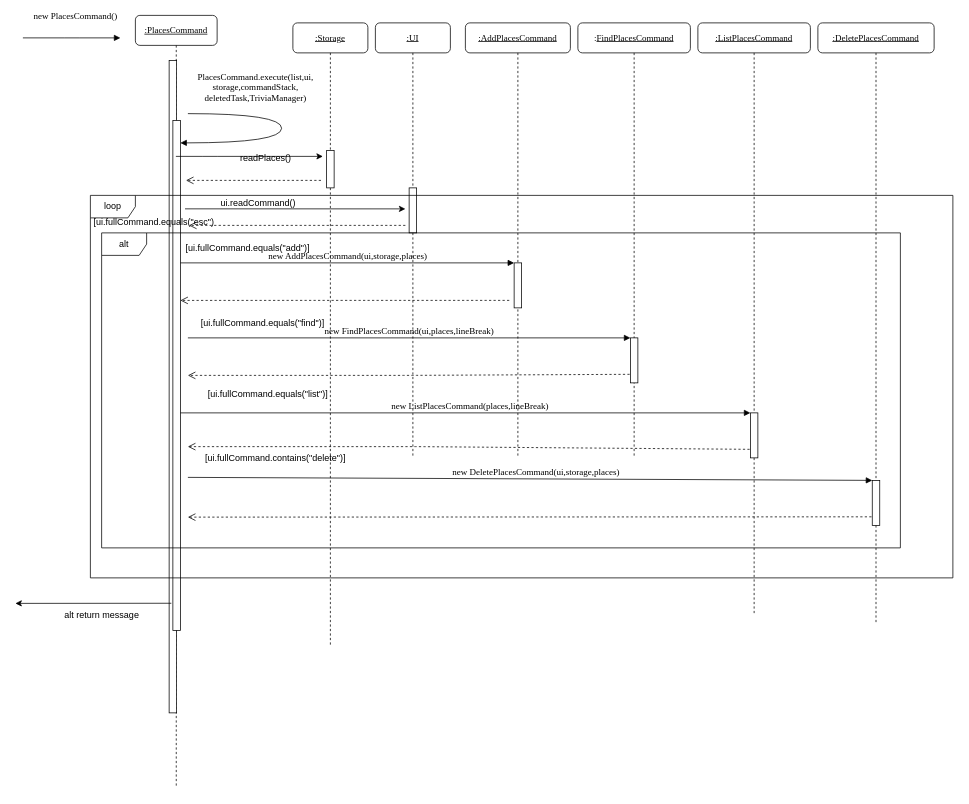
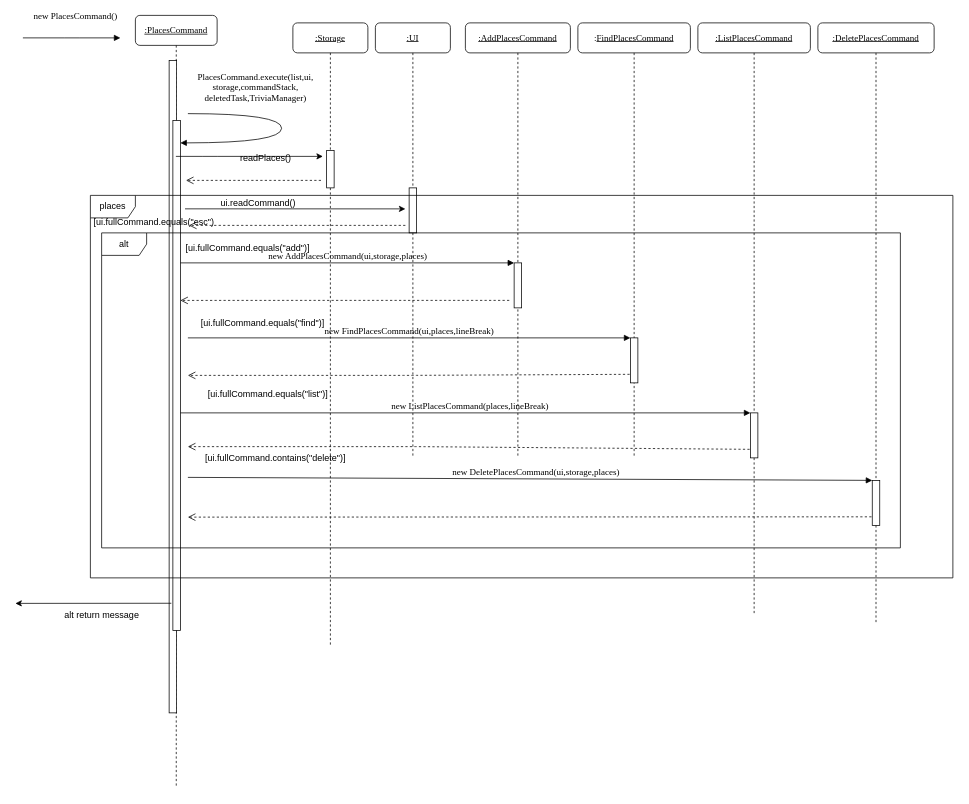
(113, 207) -> (113, 207)
